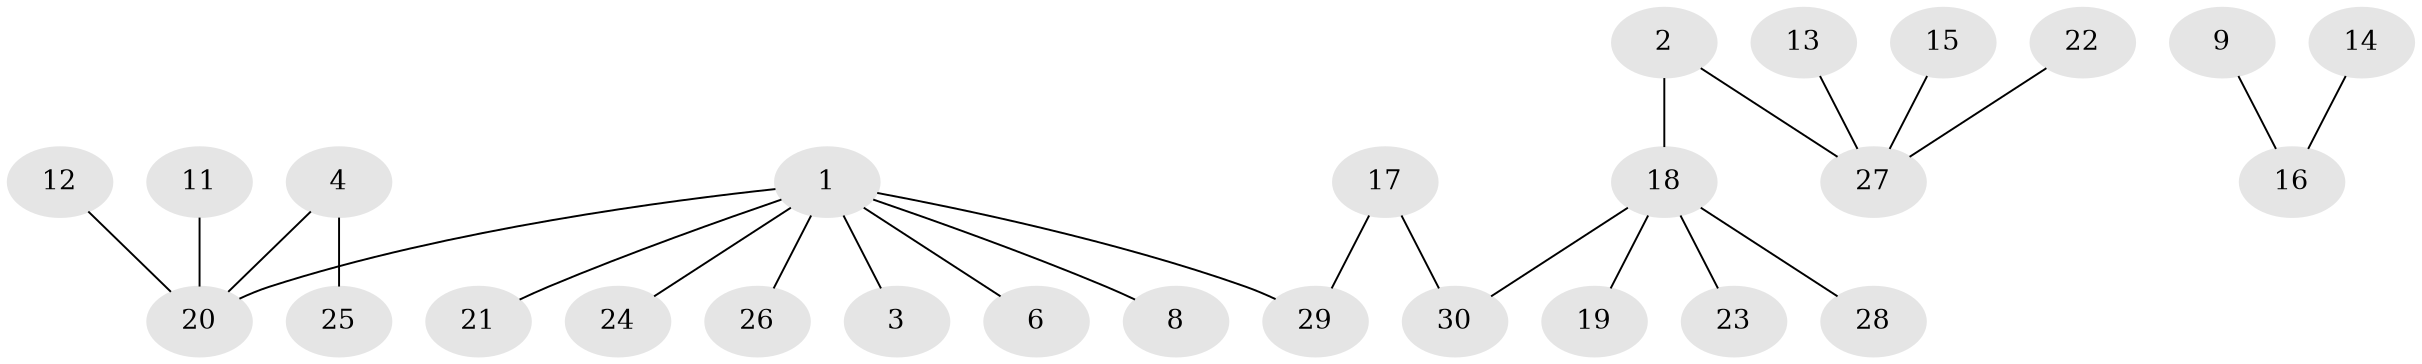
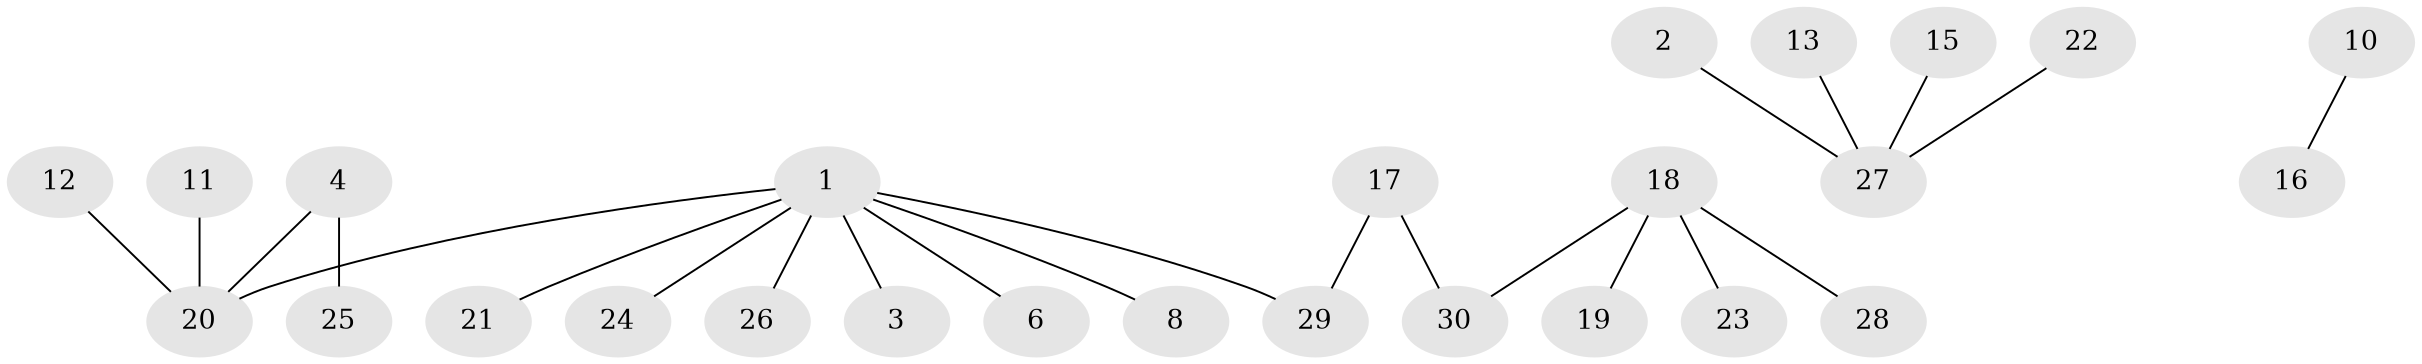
(2222, 43) -> none
(2362, 43) -> (2362, 43)
(1664, 113) -> none
